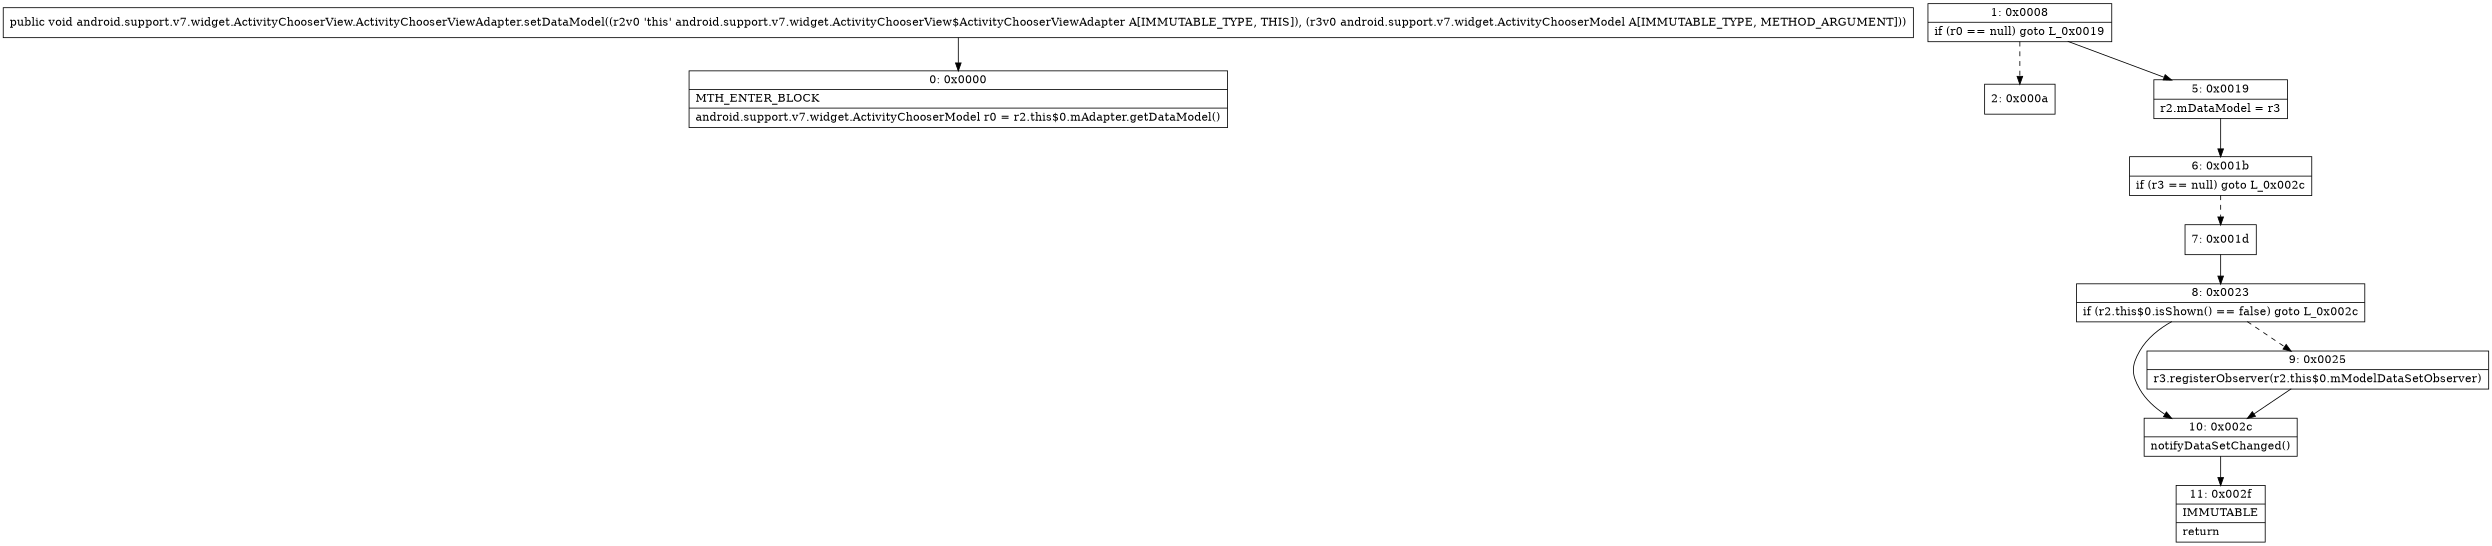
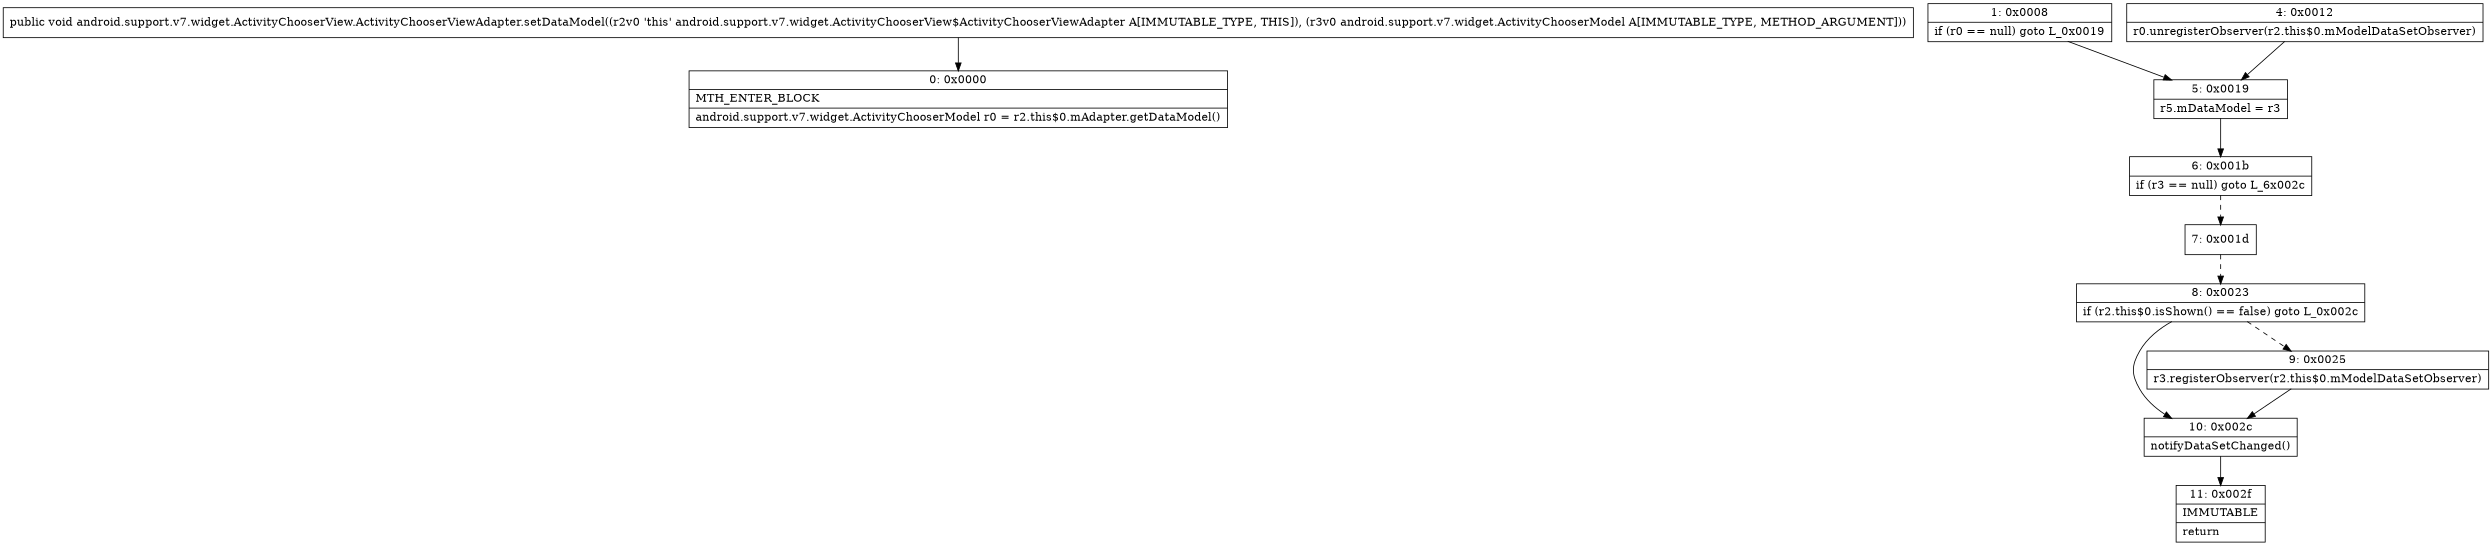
none -> (2305, 23)
(2020, 99) -> none
(2221, 109) -> (2221, 109)
(2221, 185) -> (2221, 185)
(2221, 265) -> (2221, 265)
